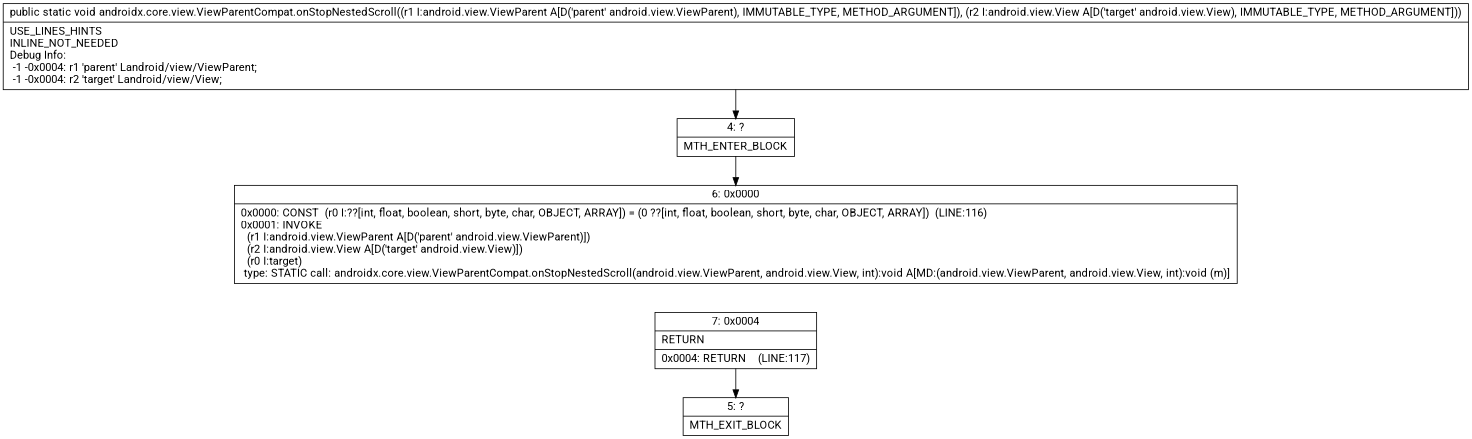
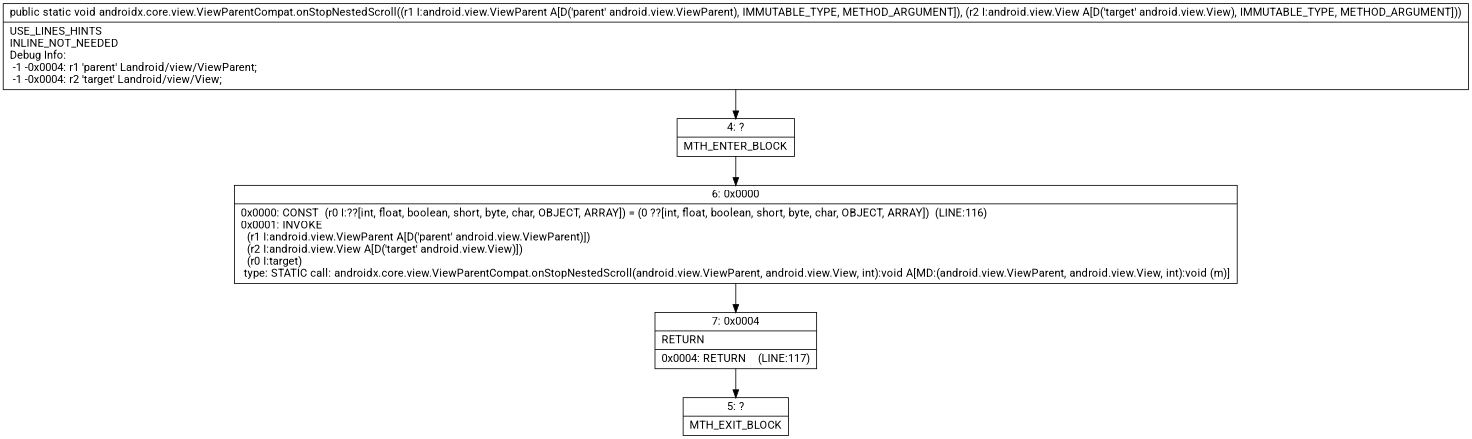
none -> (736, 294)
